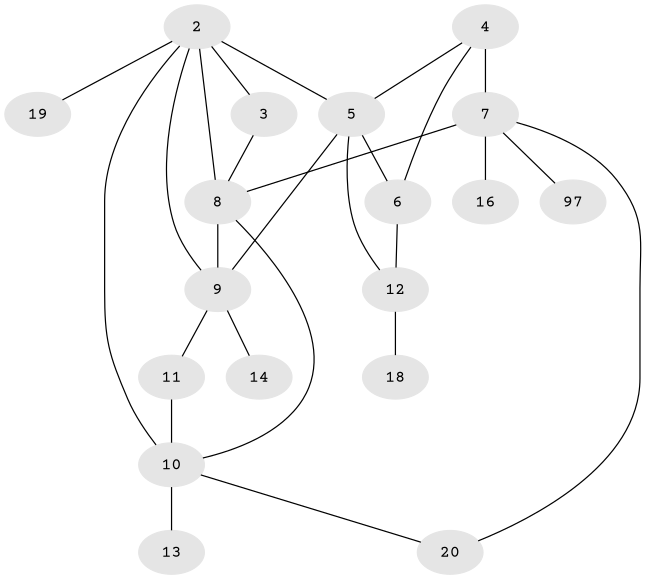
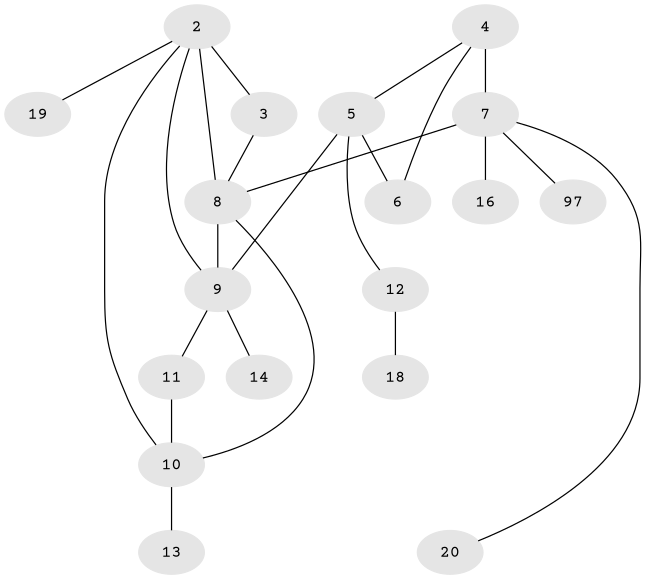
(274, 70) -> none
(397, 246) -> none
(311, 509) -> none
